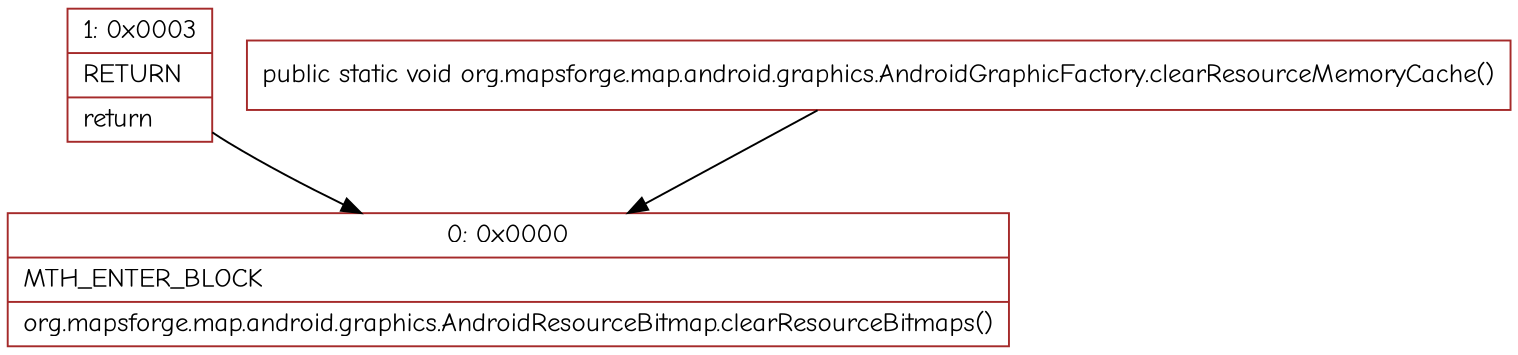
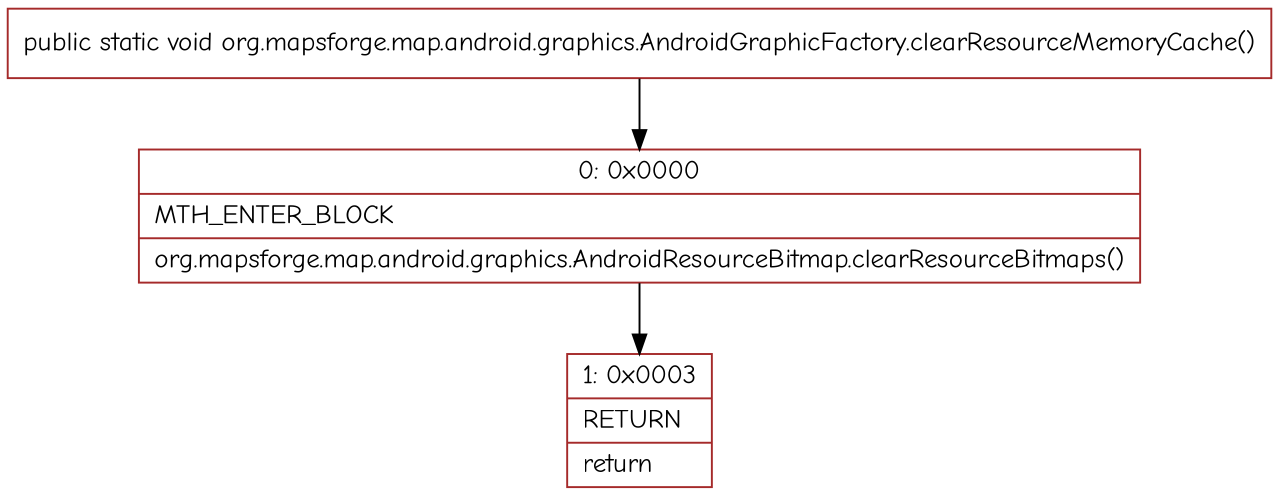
(277, 170) -> (640, 309)
